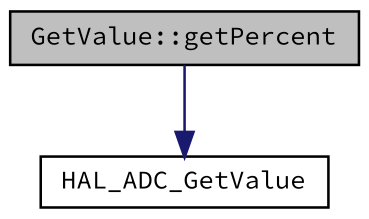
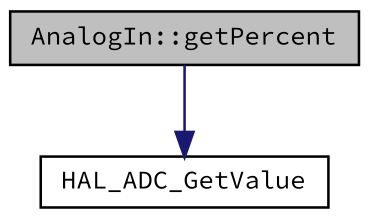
(185, 38) -> (185, 38)
